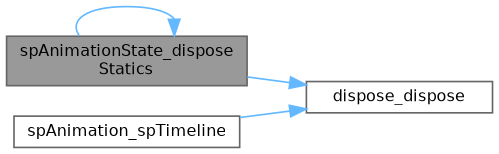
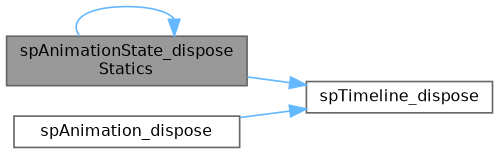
(399, 97) -> (399, 97)
(127, 132) -> (127, 132)
